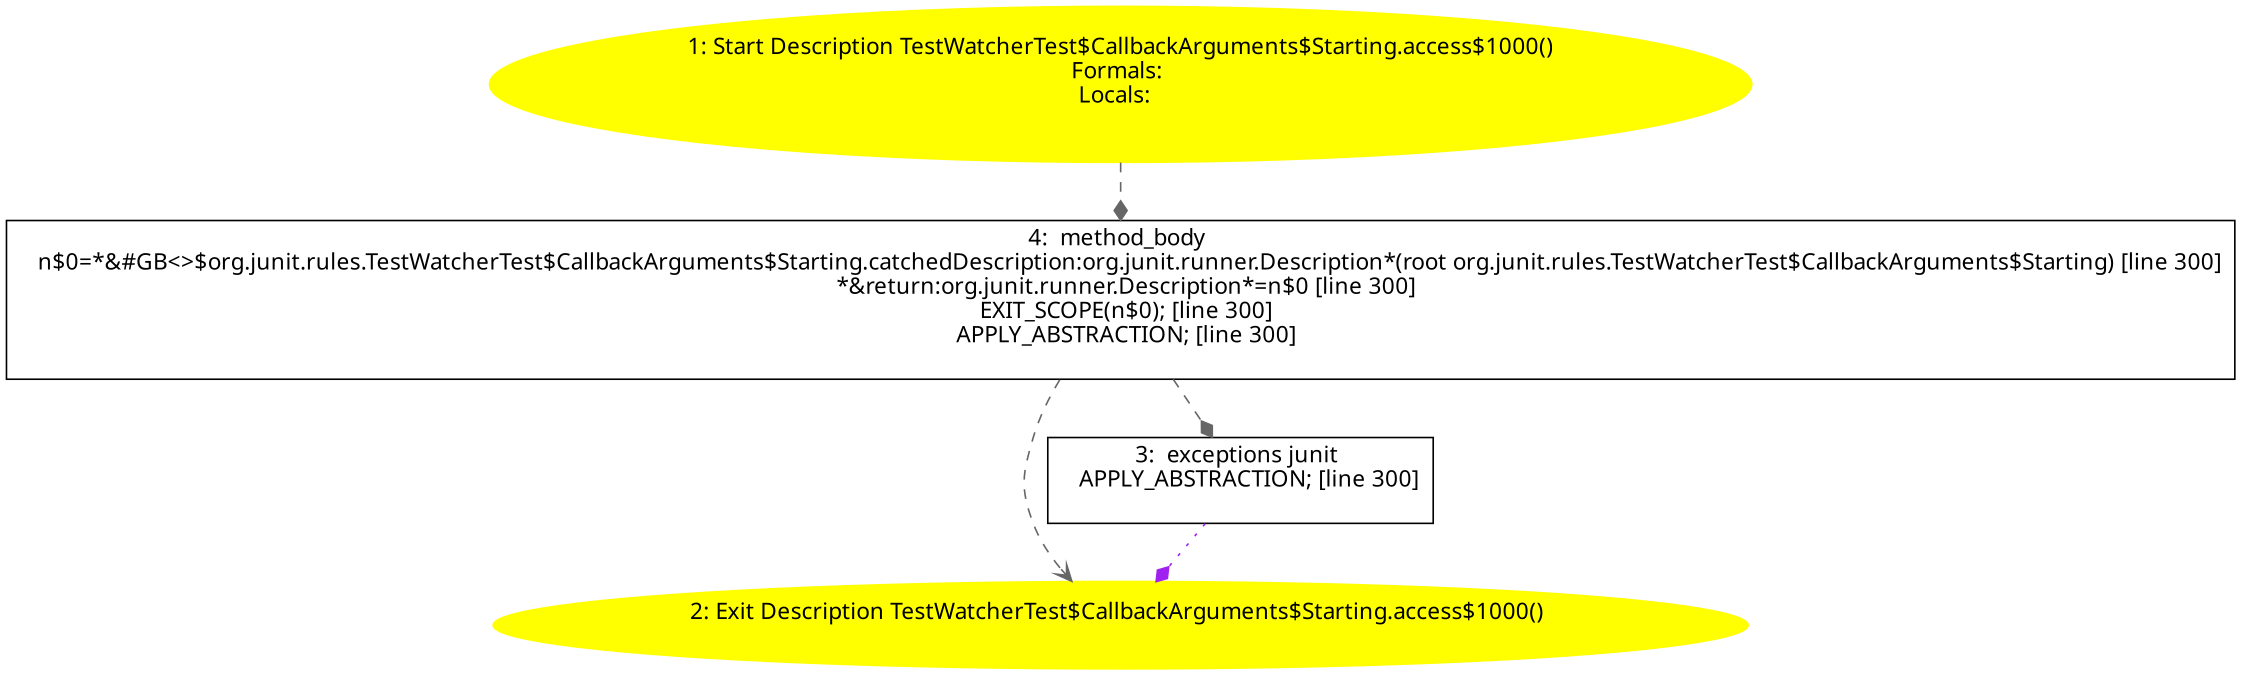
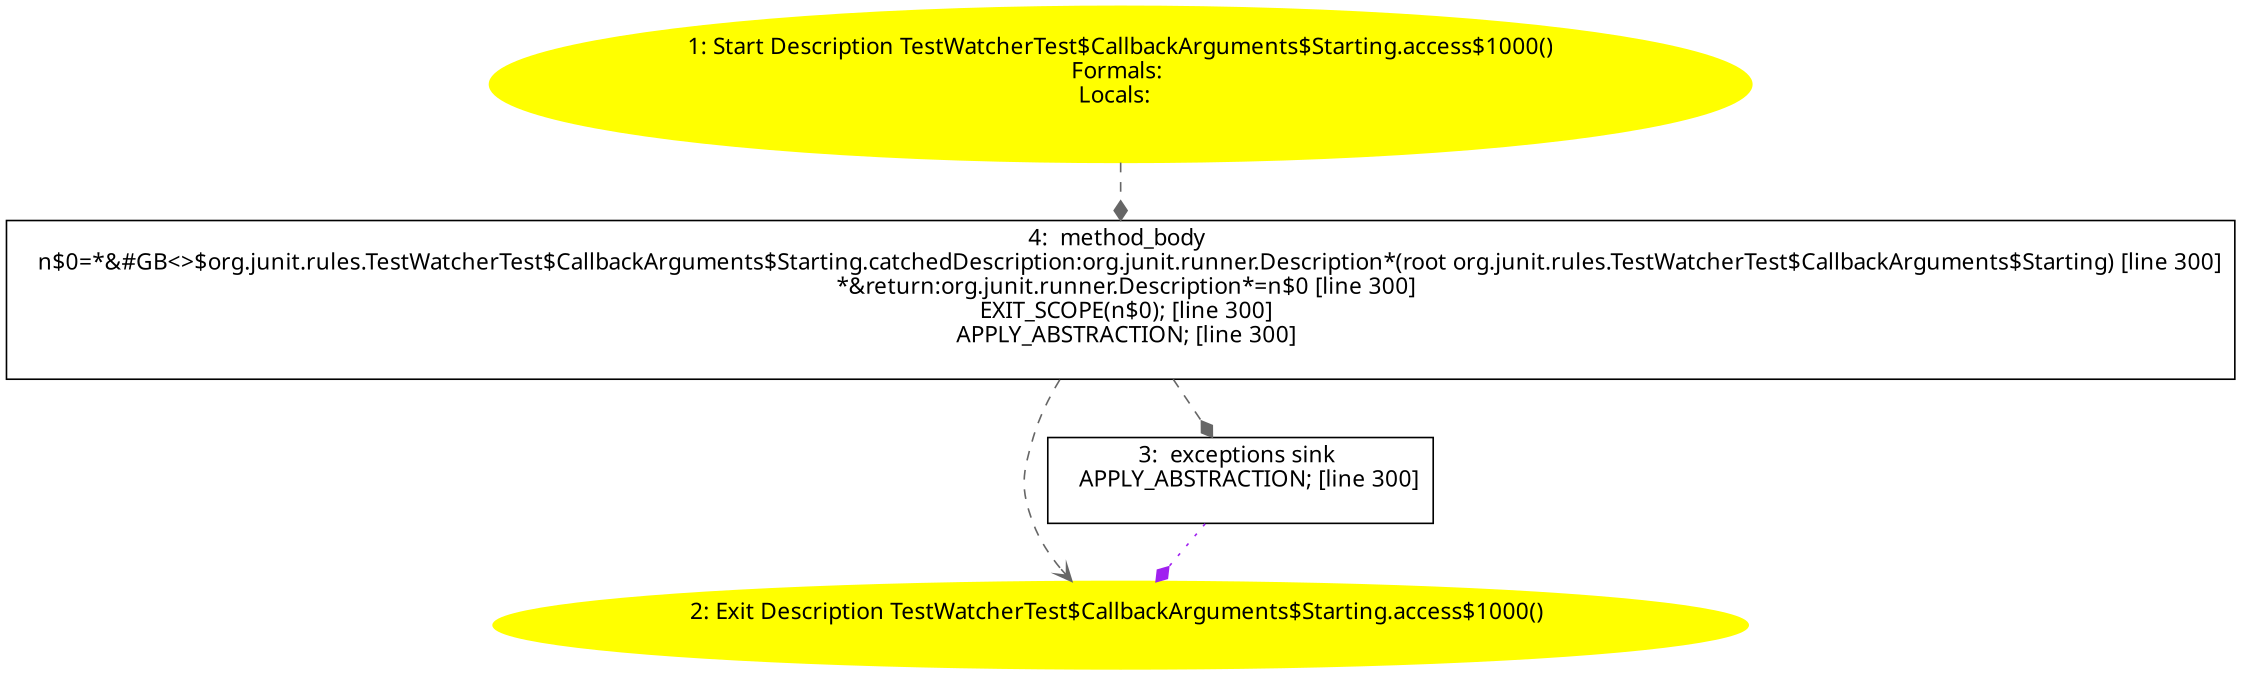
(1240, 480) -> (1240, 480)
